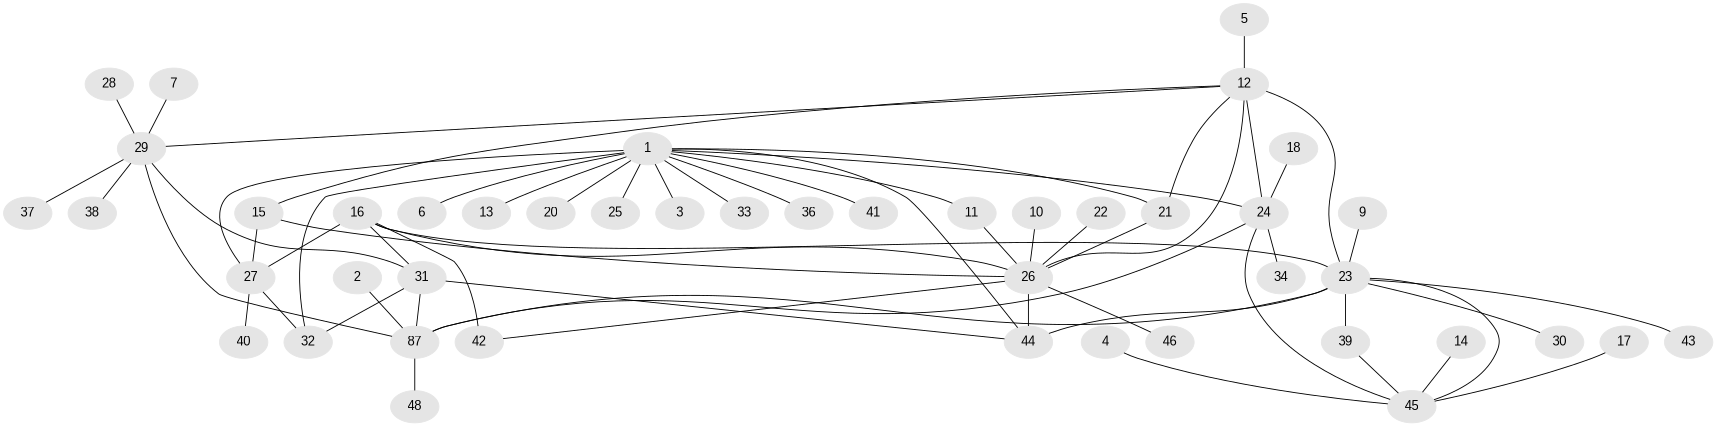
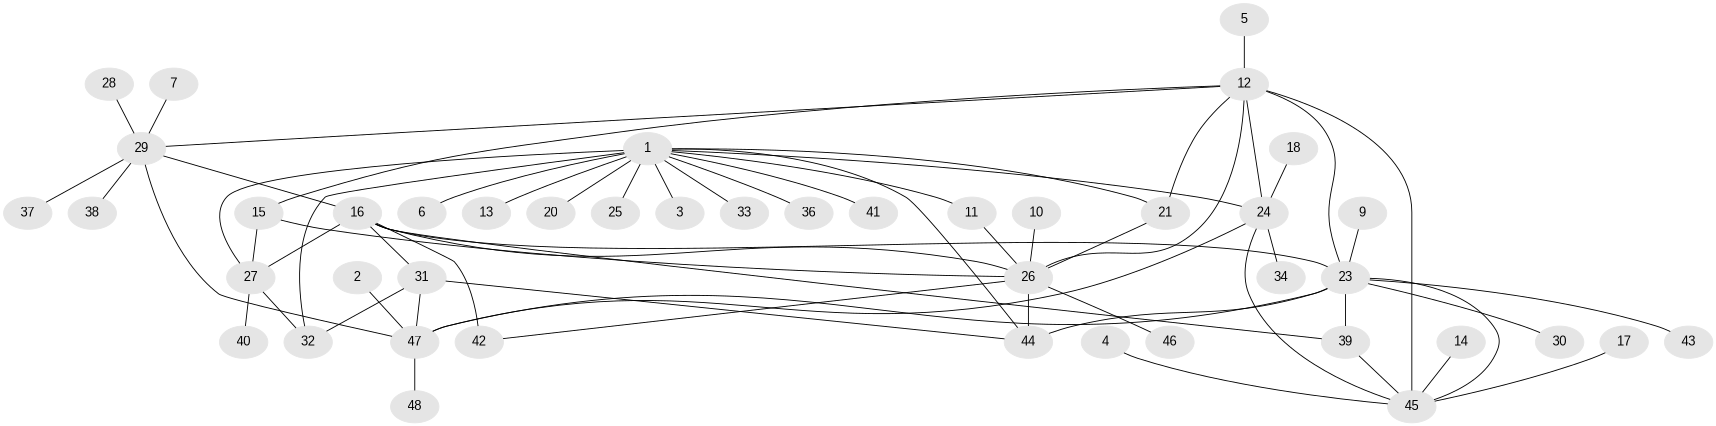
none -> (1410, 201)
(1101, 213) -> none
(265, 244) -> (245, 180)
none -> (848, 286)
(415, 342) -> (415, 342)
